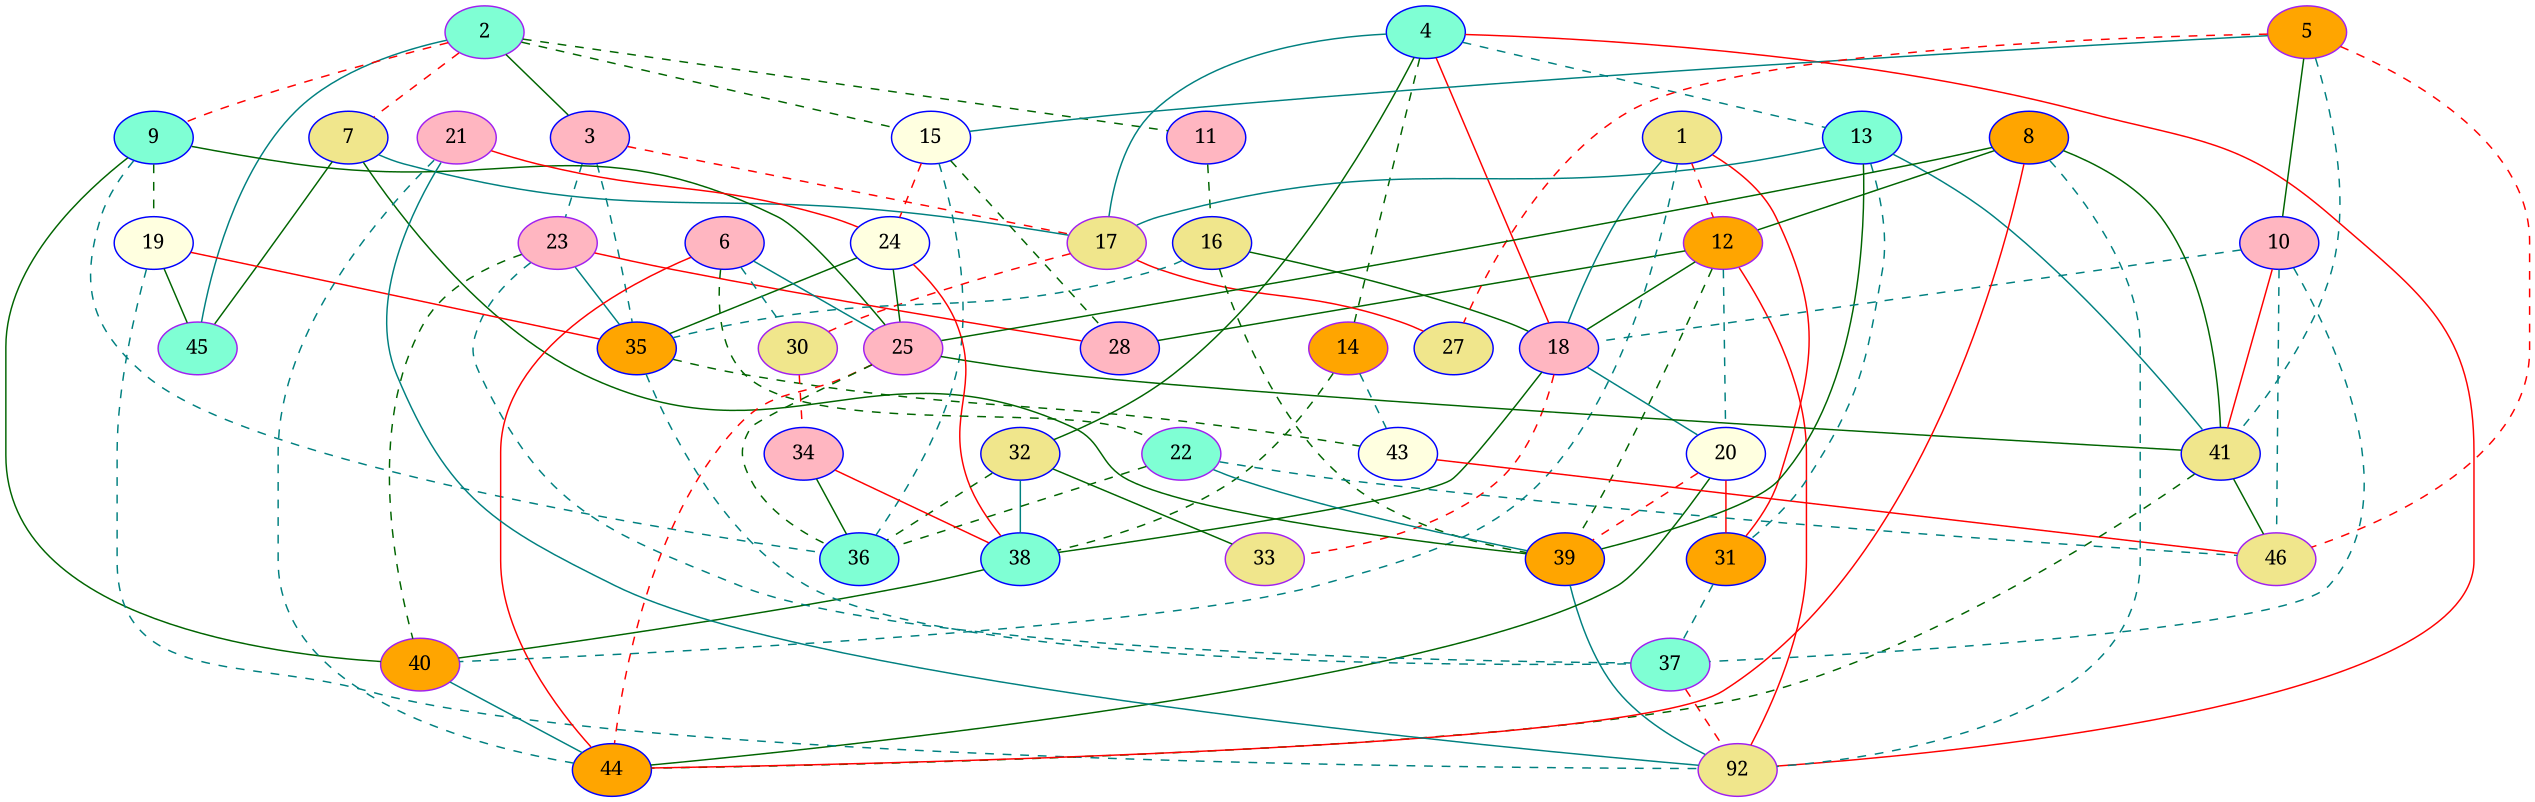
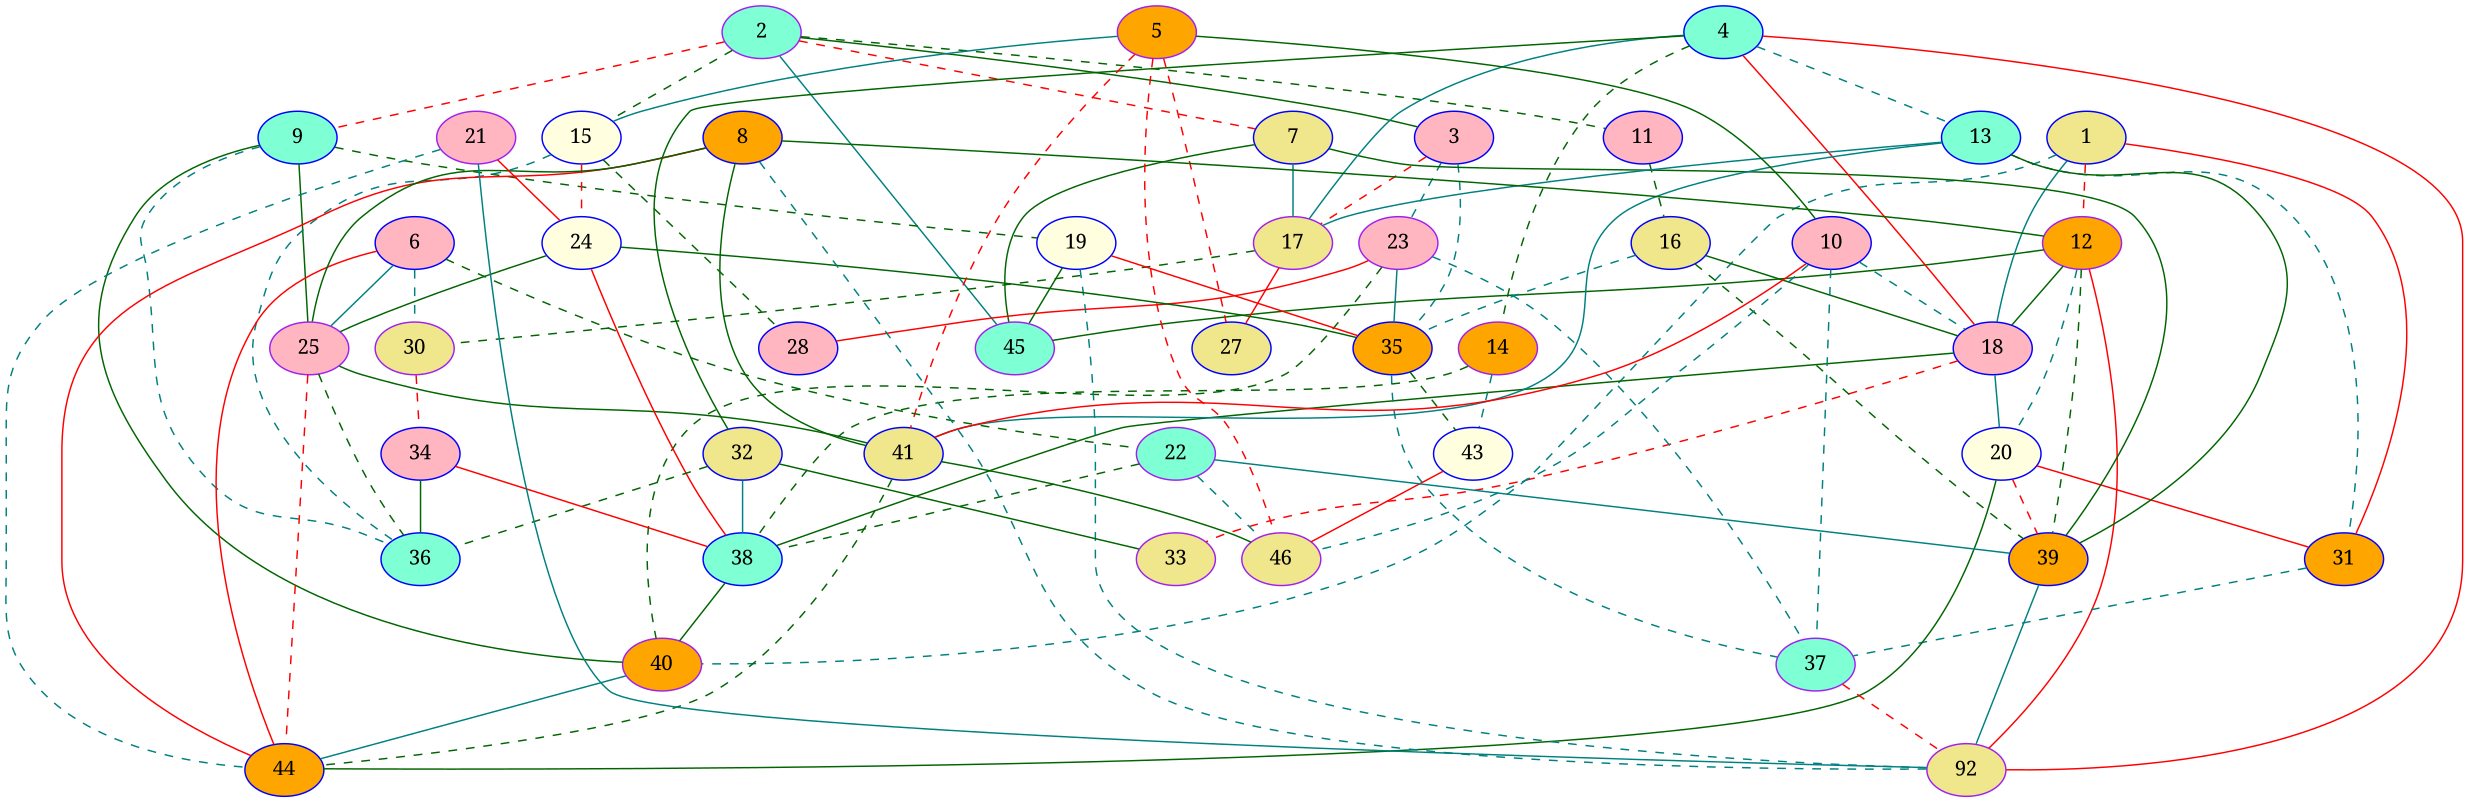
(2335, 256) -> (995, 224)
(948, 289) -> (875, 300)
(1448, 291) -> (1548, 293)
(1033, 503) -> (986, 500)
